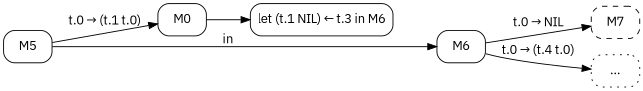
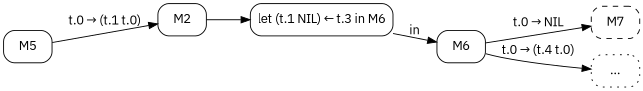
(182, 20) -> (182, 20)
(240, 47) -> (410, 37)
